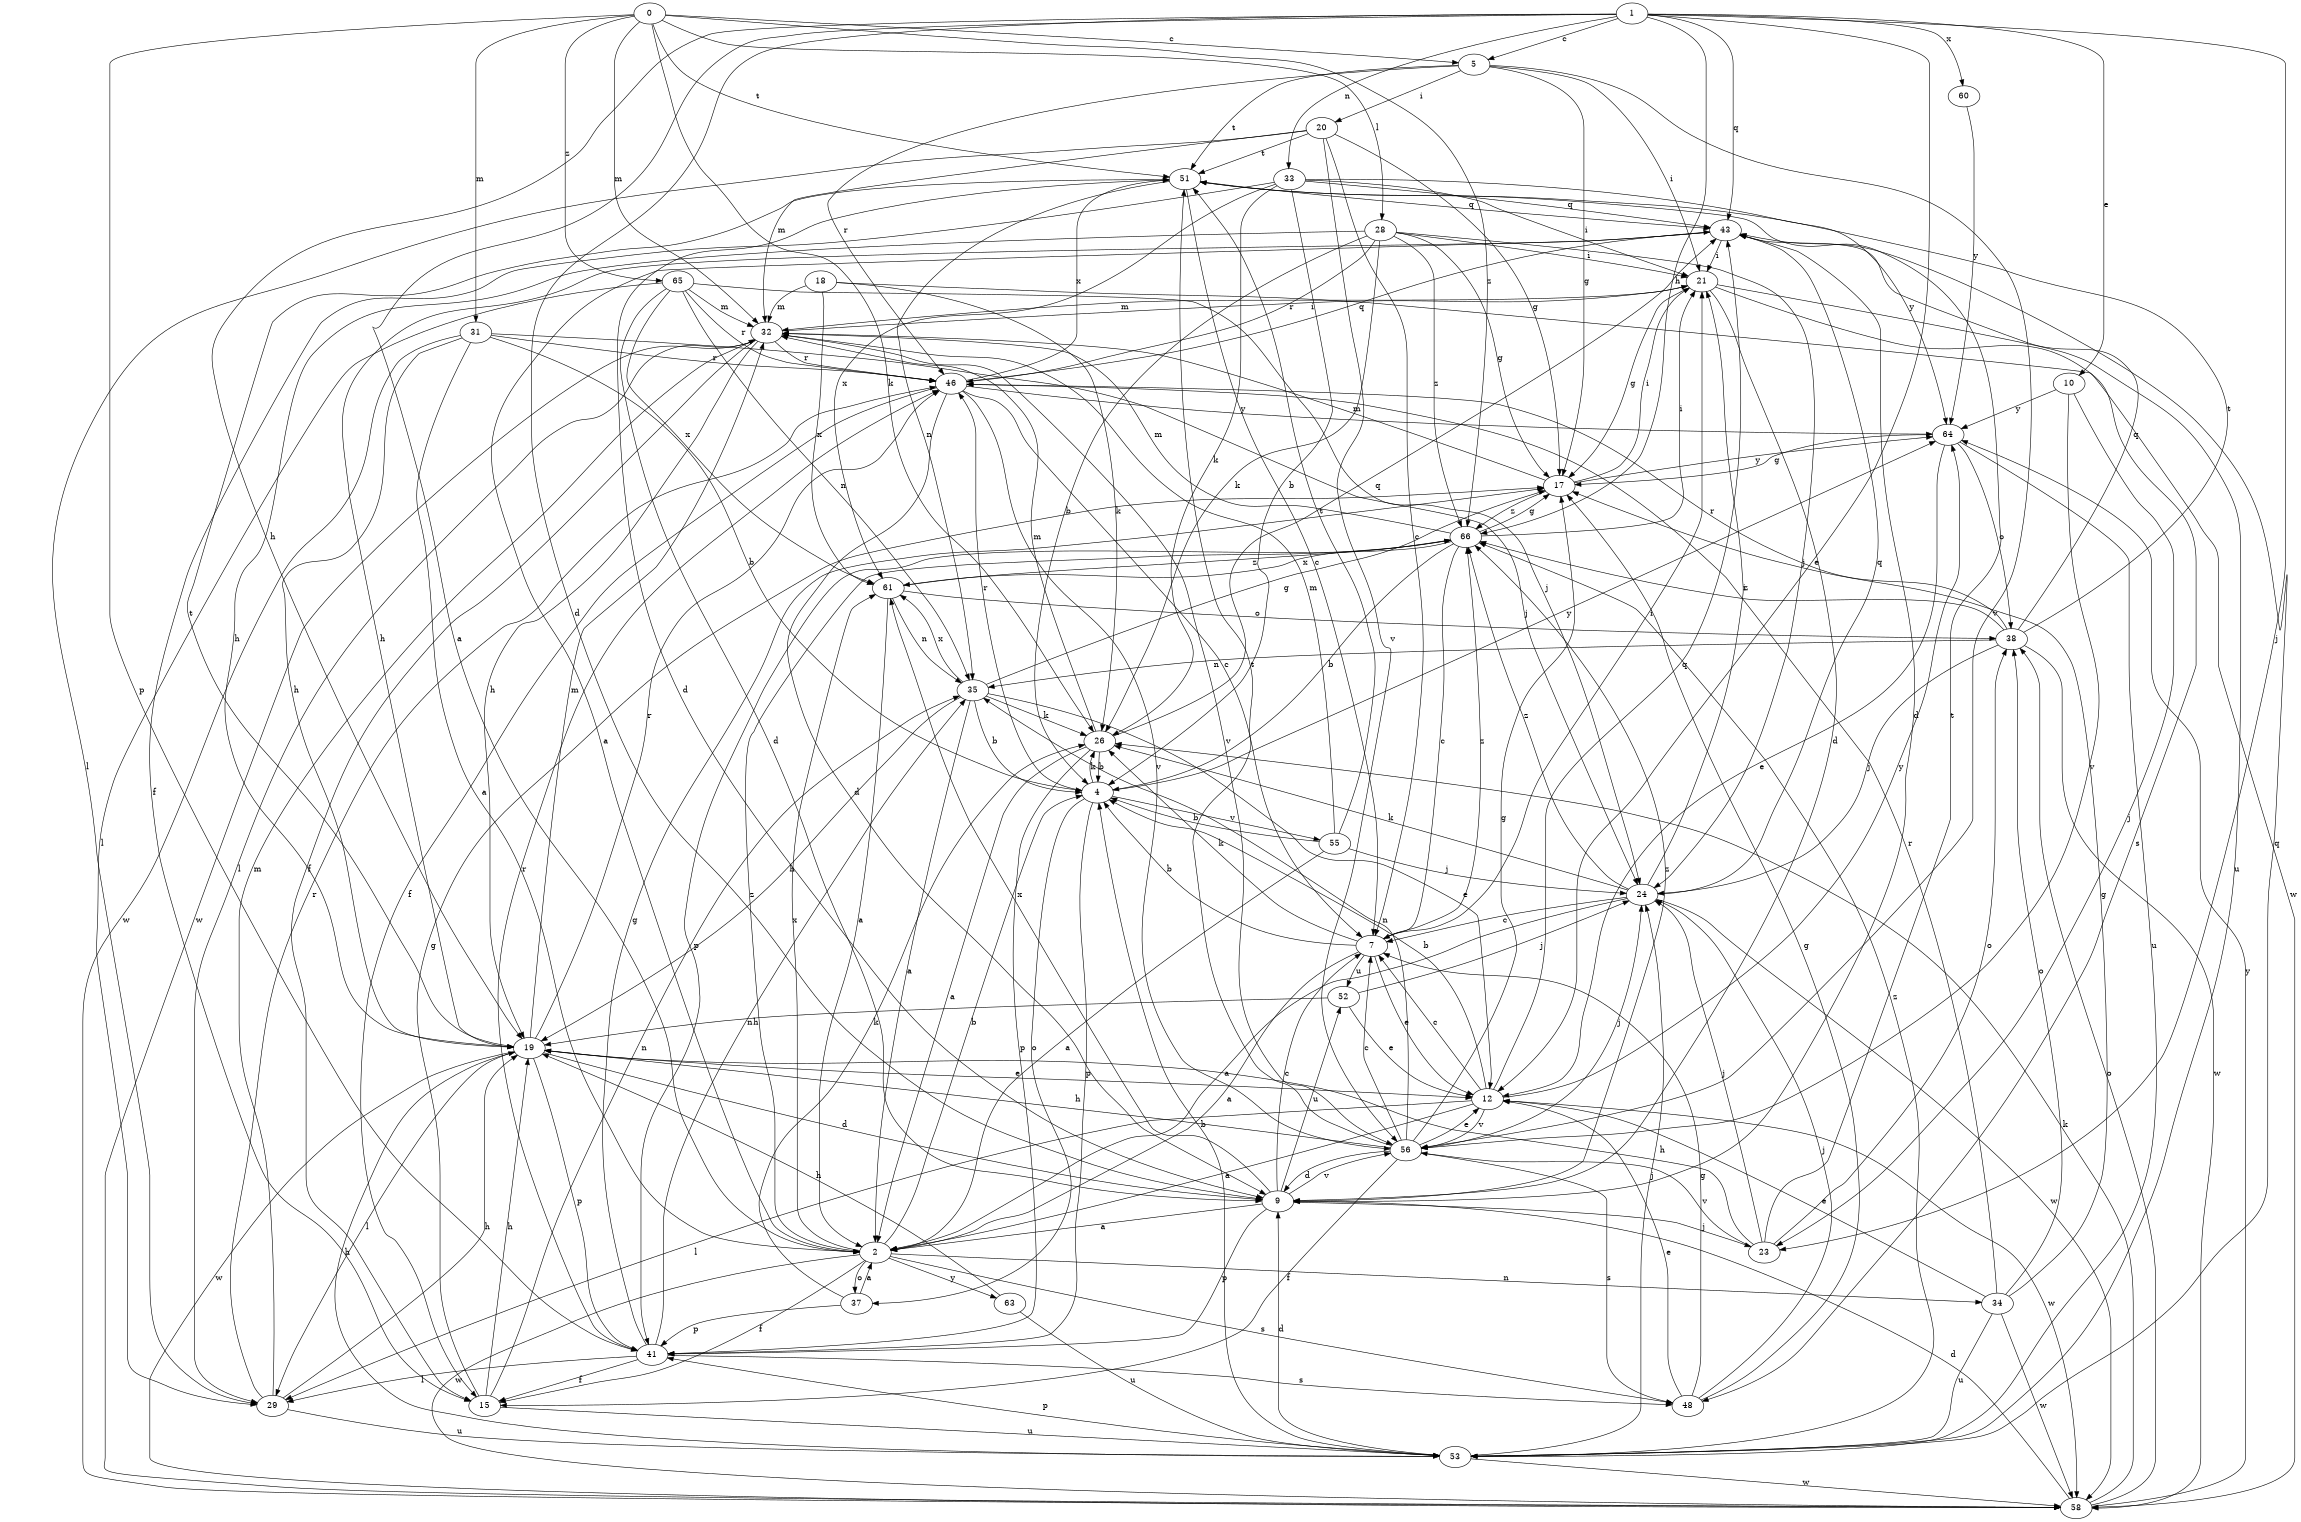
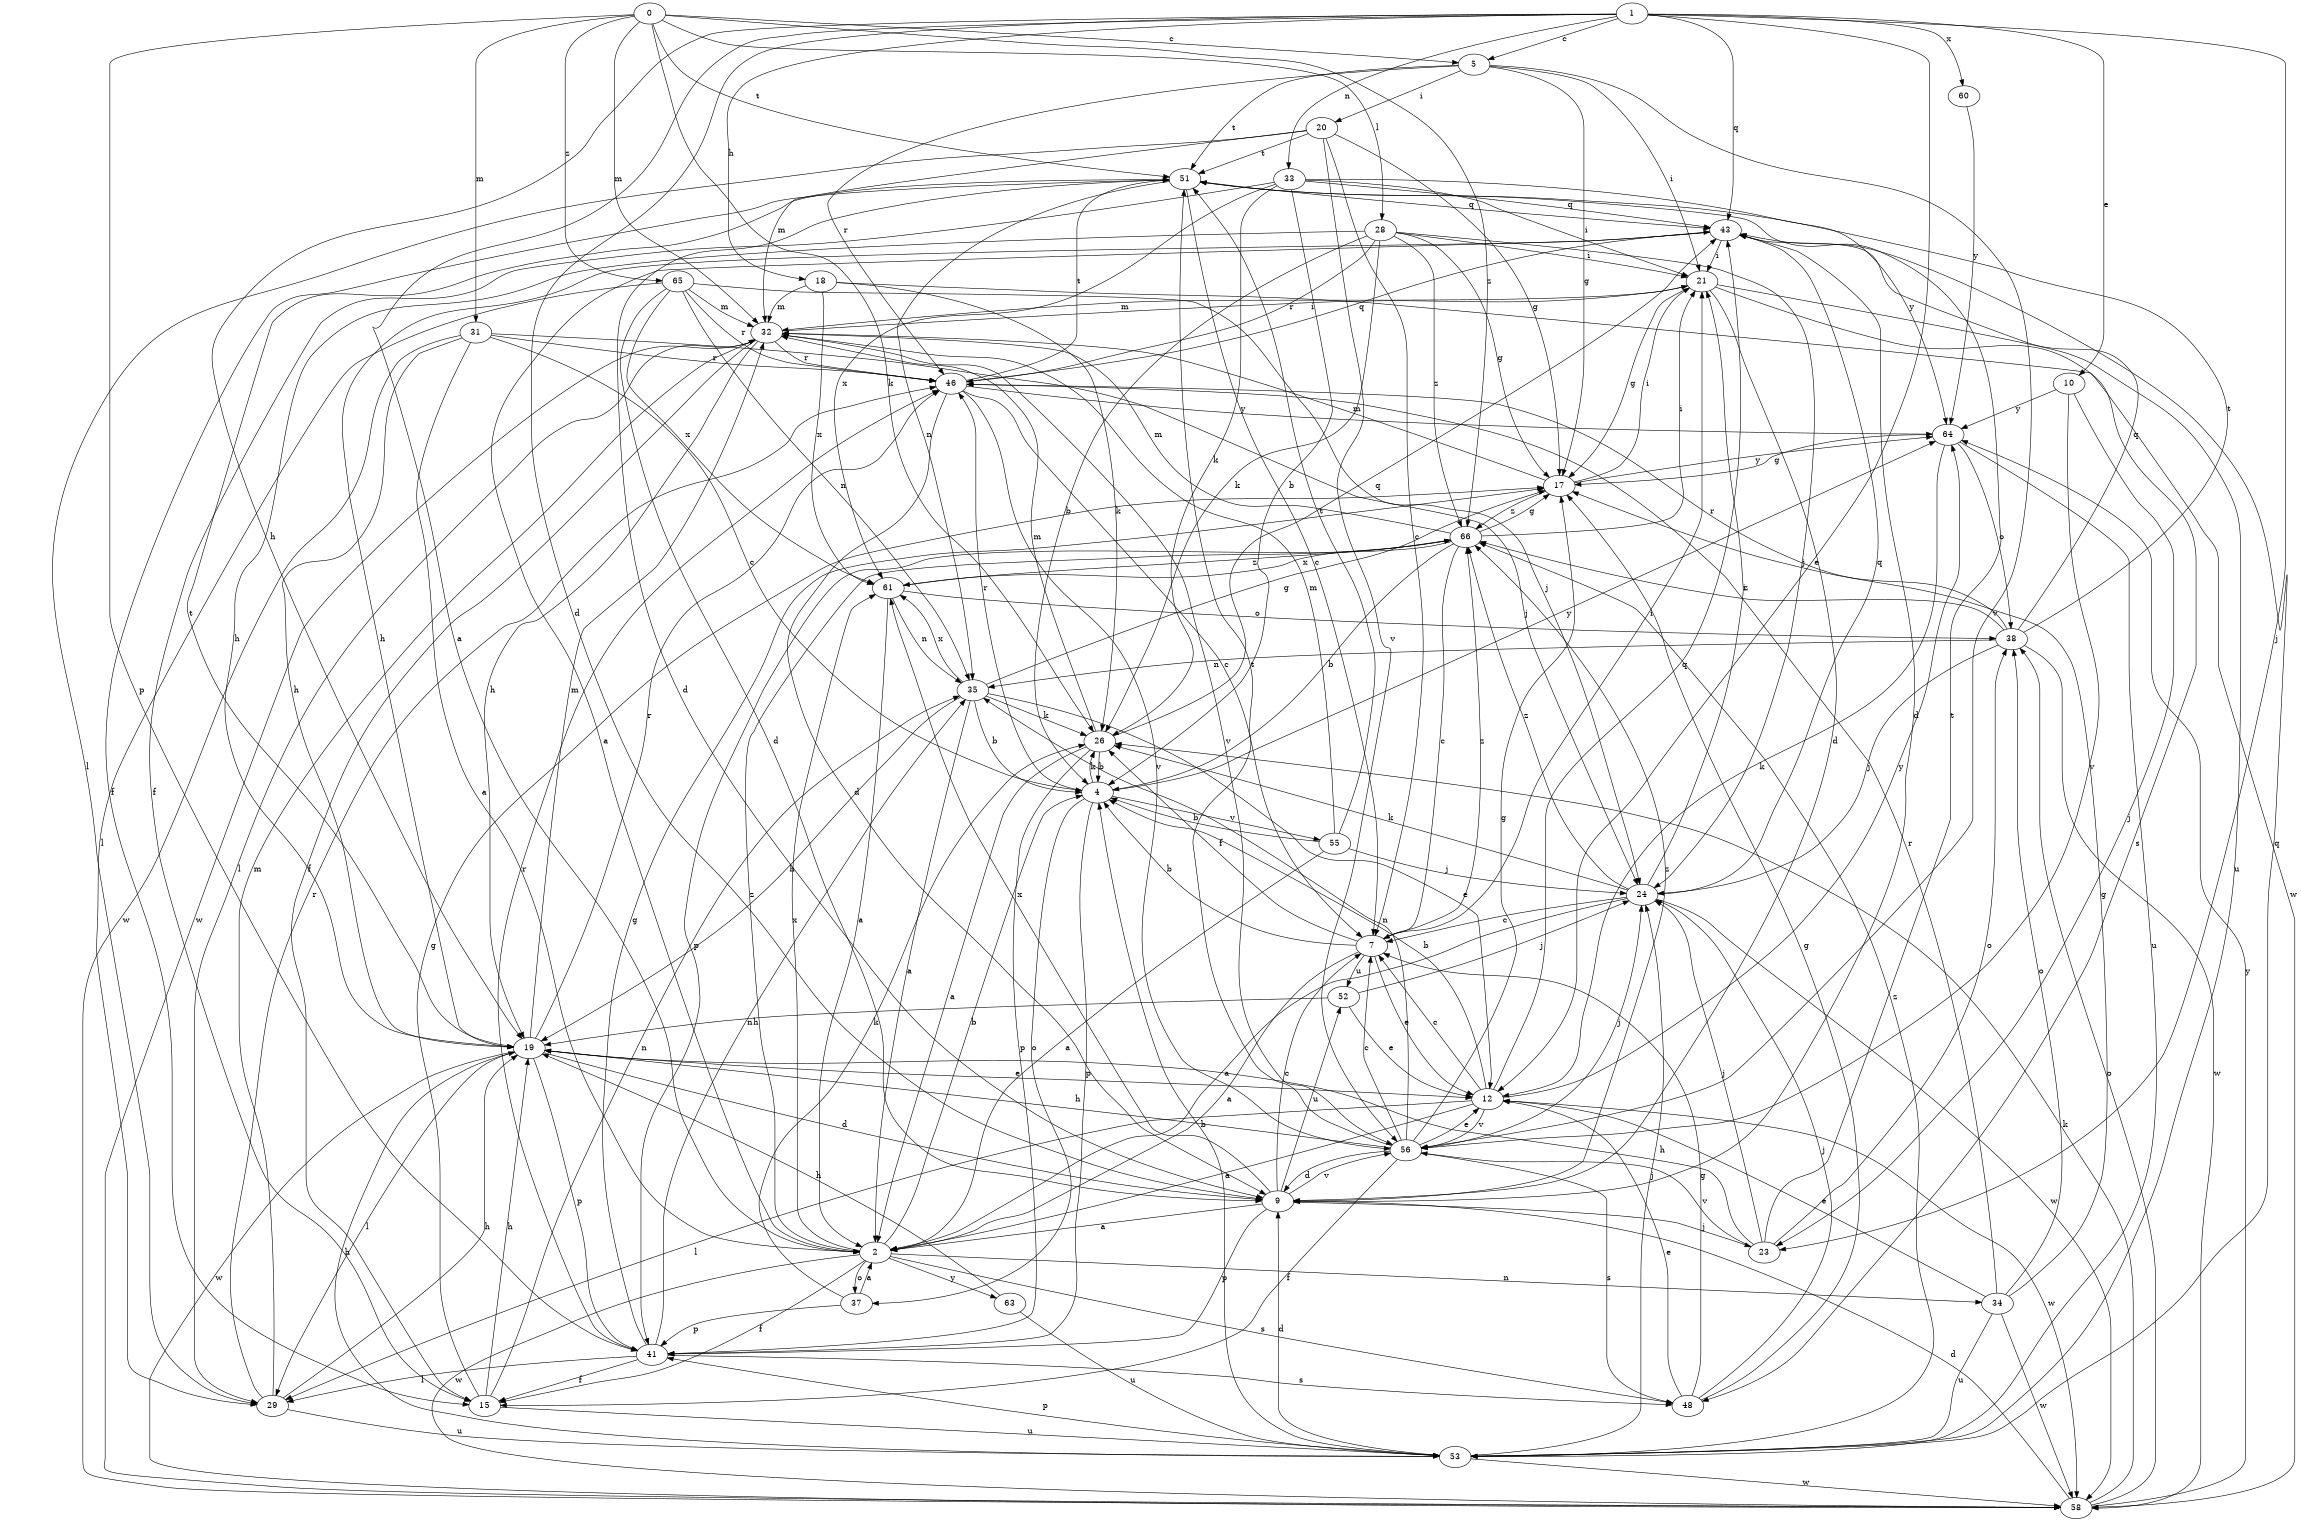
(1079, 281) -> (1079, 281)
(1666, 321) -> (1083, 31)
(752, 563) -> (752, 563)
(1762, 767) -> (1762, 767)
(463, 799) -> (177, 489)
(1221, 844) -> (1221, 844)
